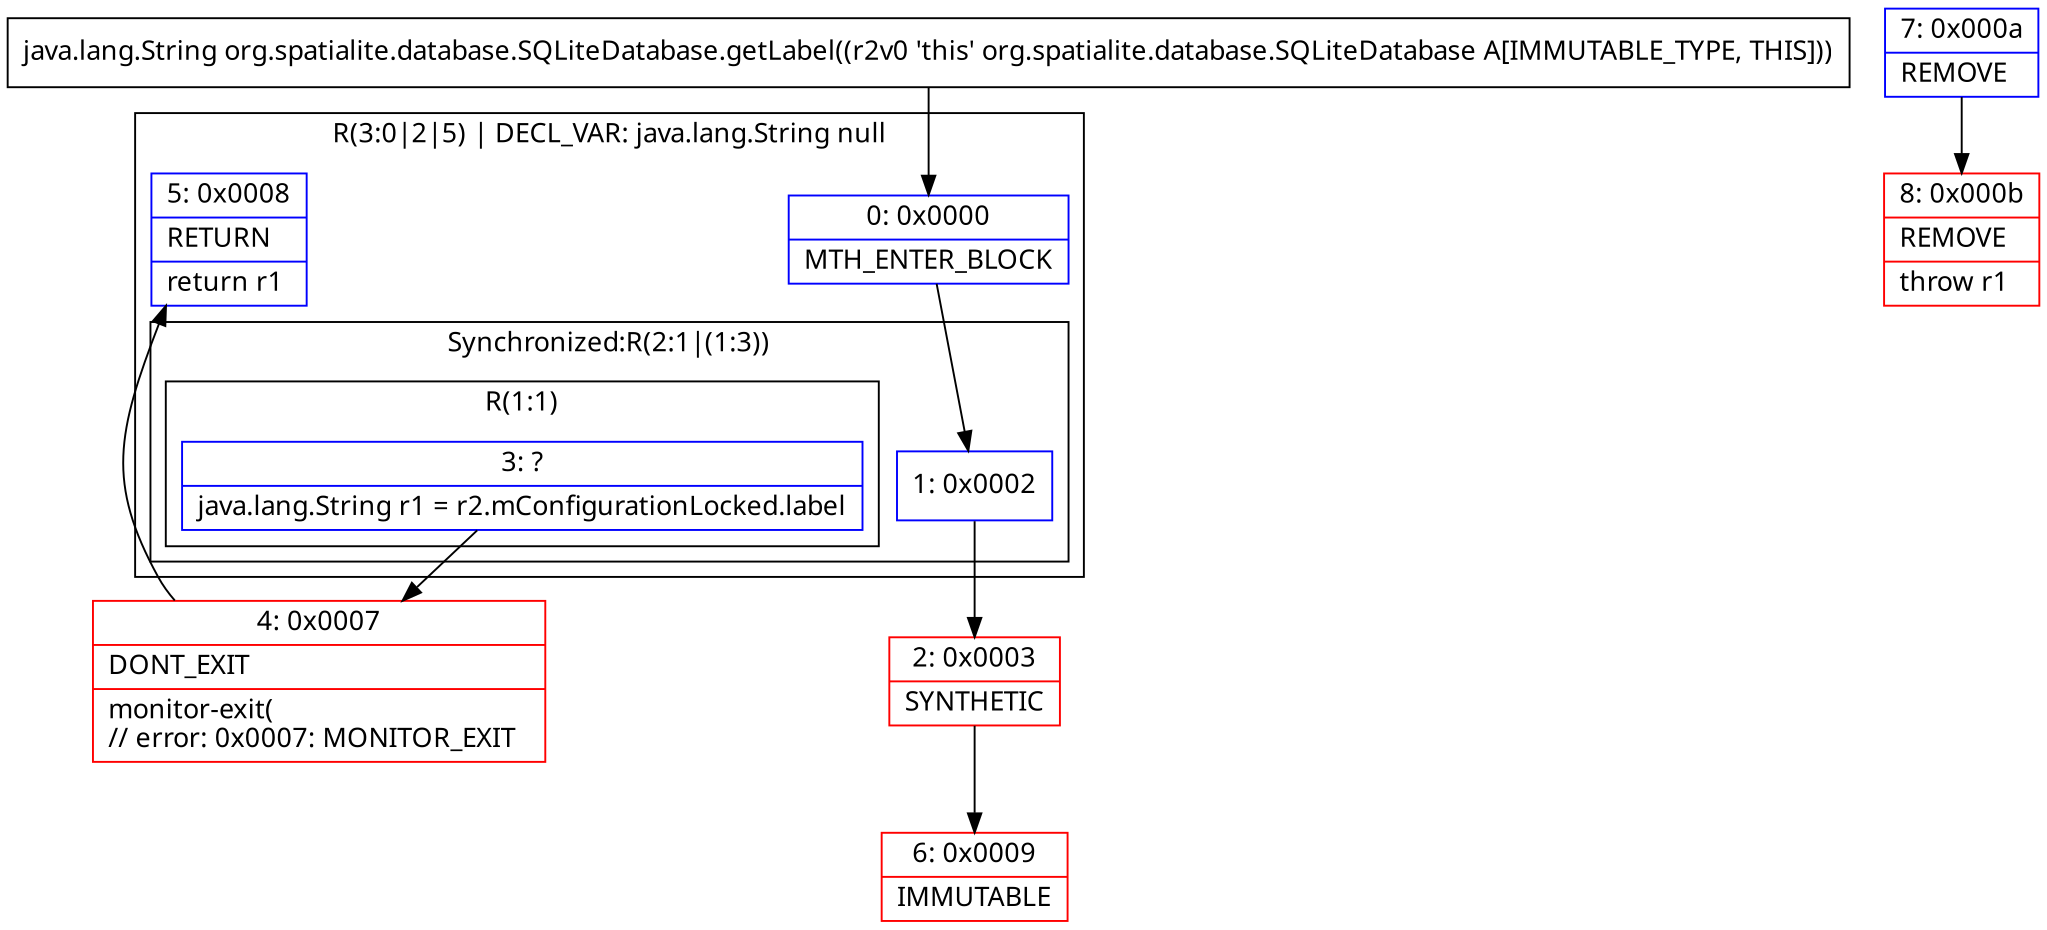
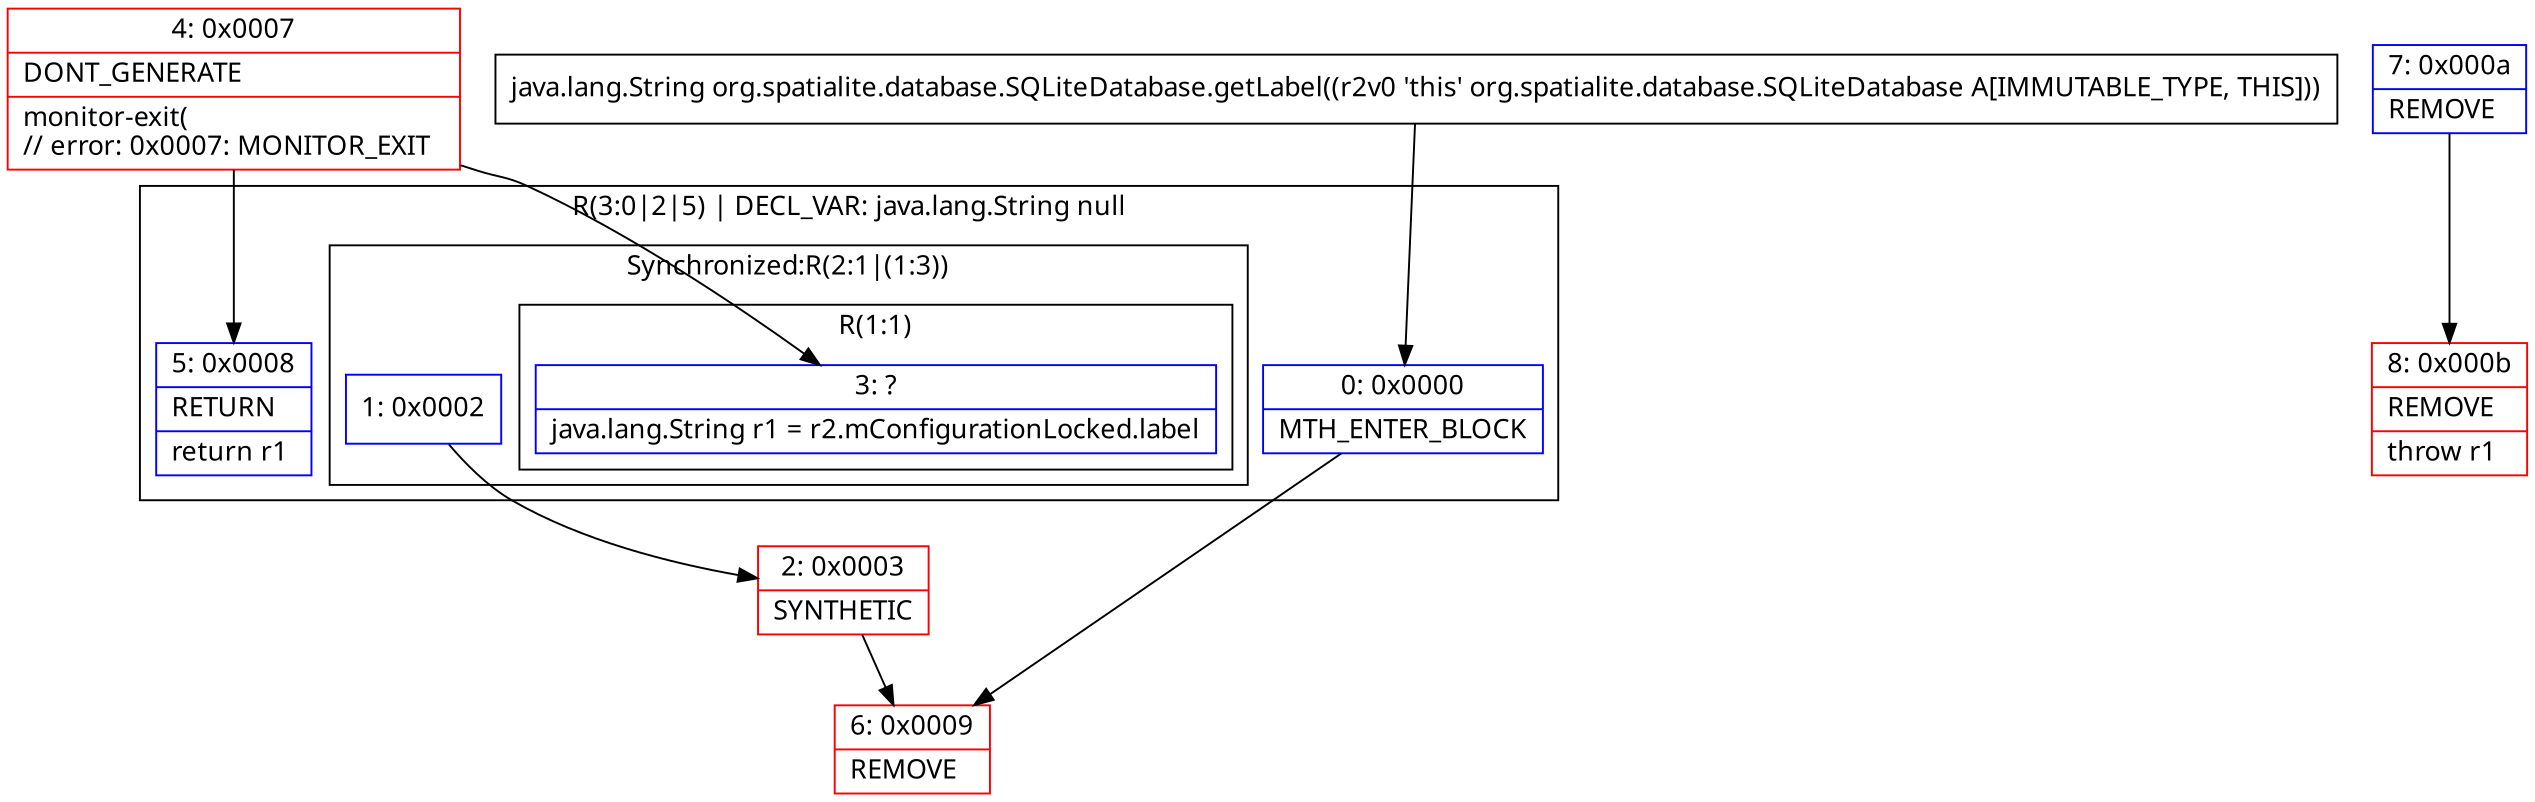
(951, 358) -> (1166, 574)
(447, 559) -> (614, 231)
(179, 666) -> (133, 74)
(975, 898) -> (904, 770)
